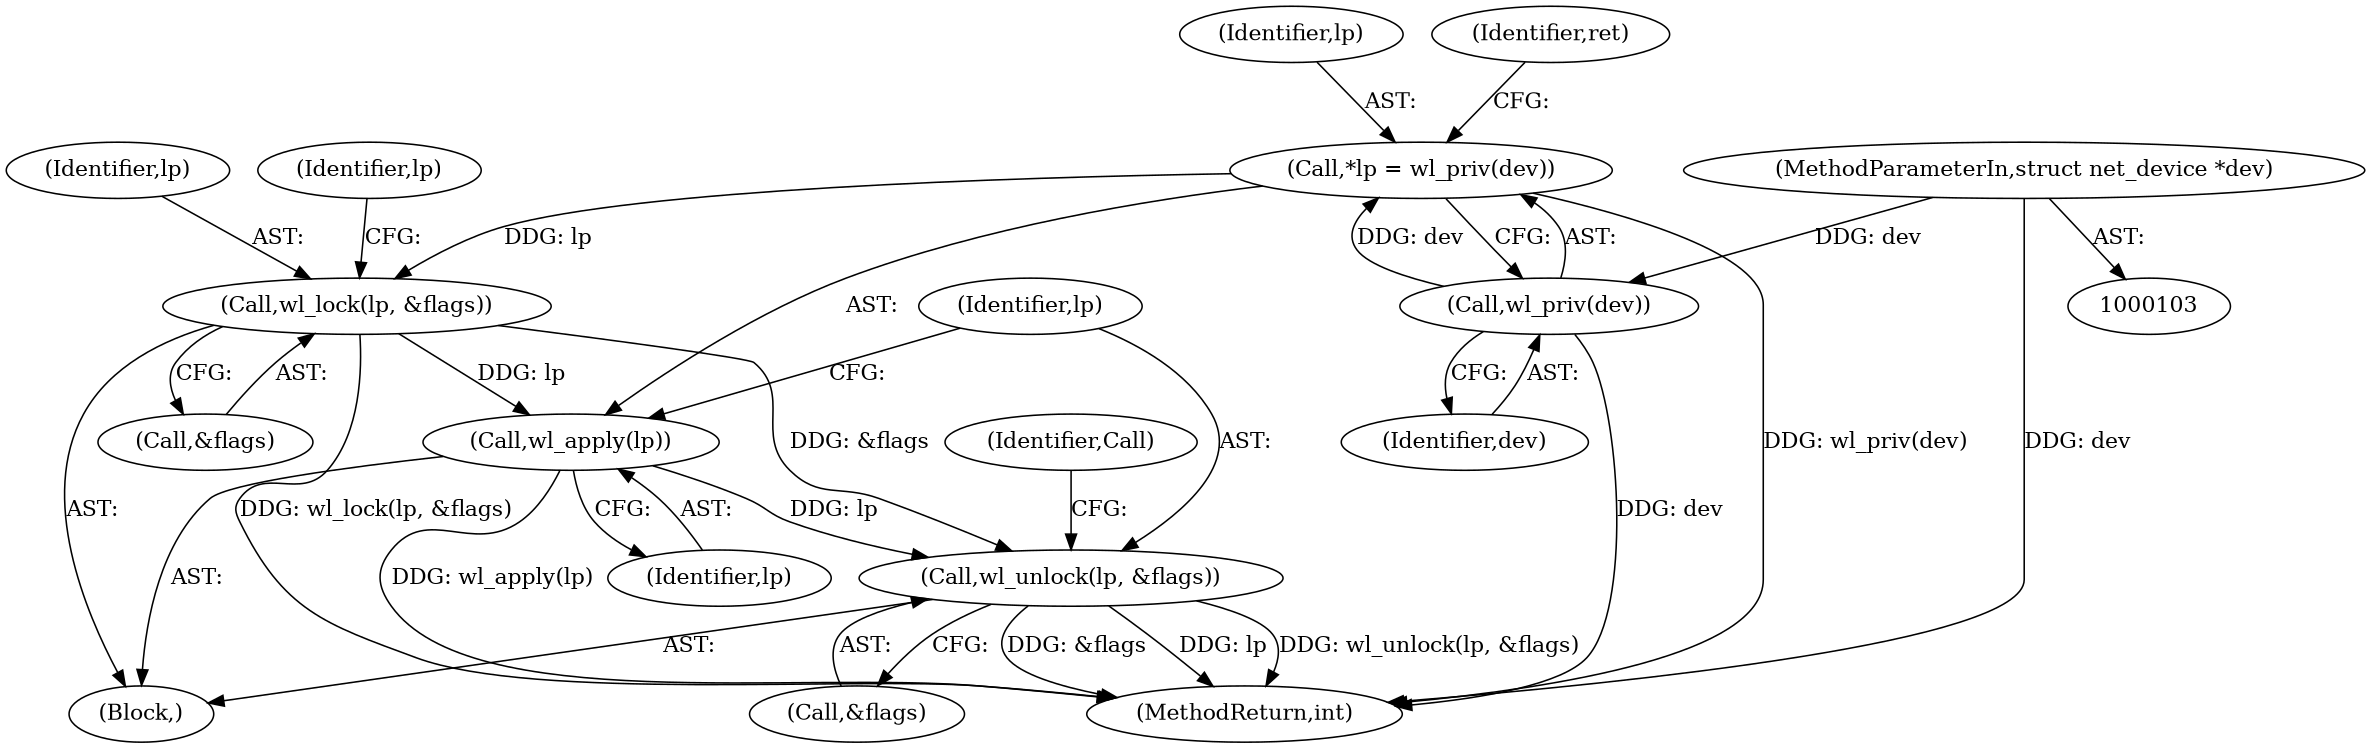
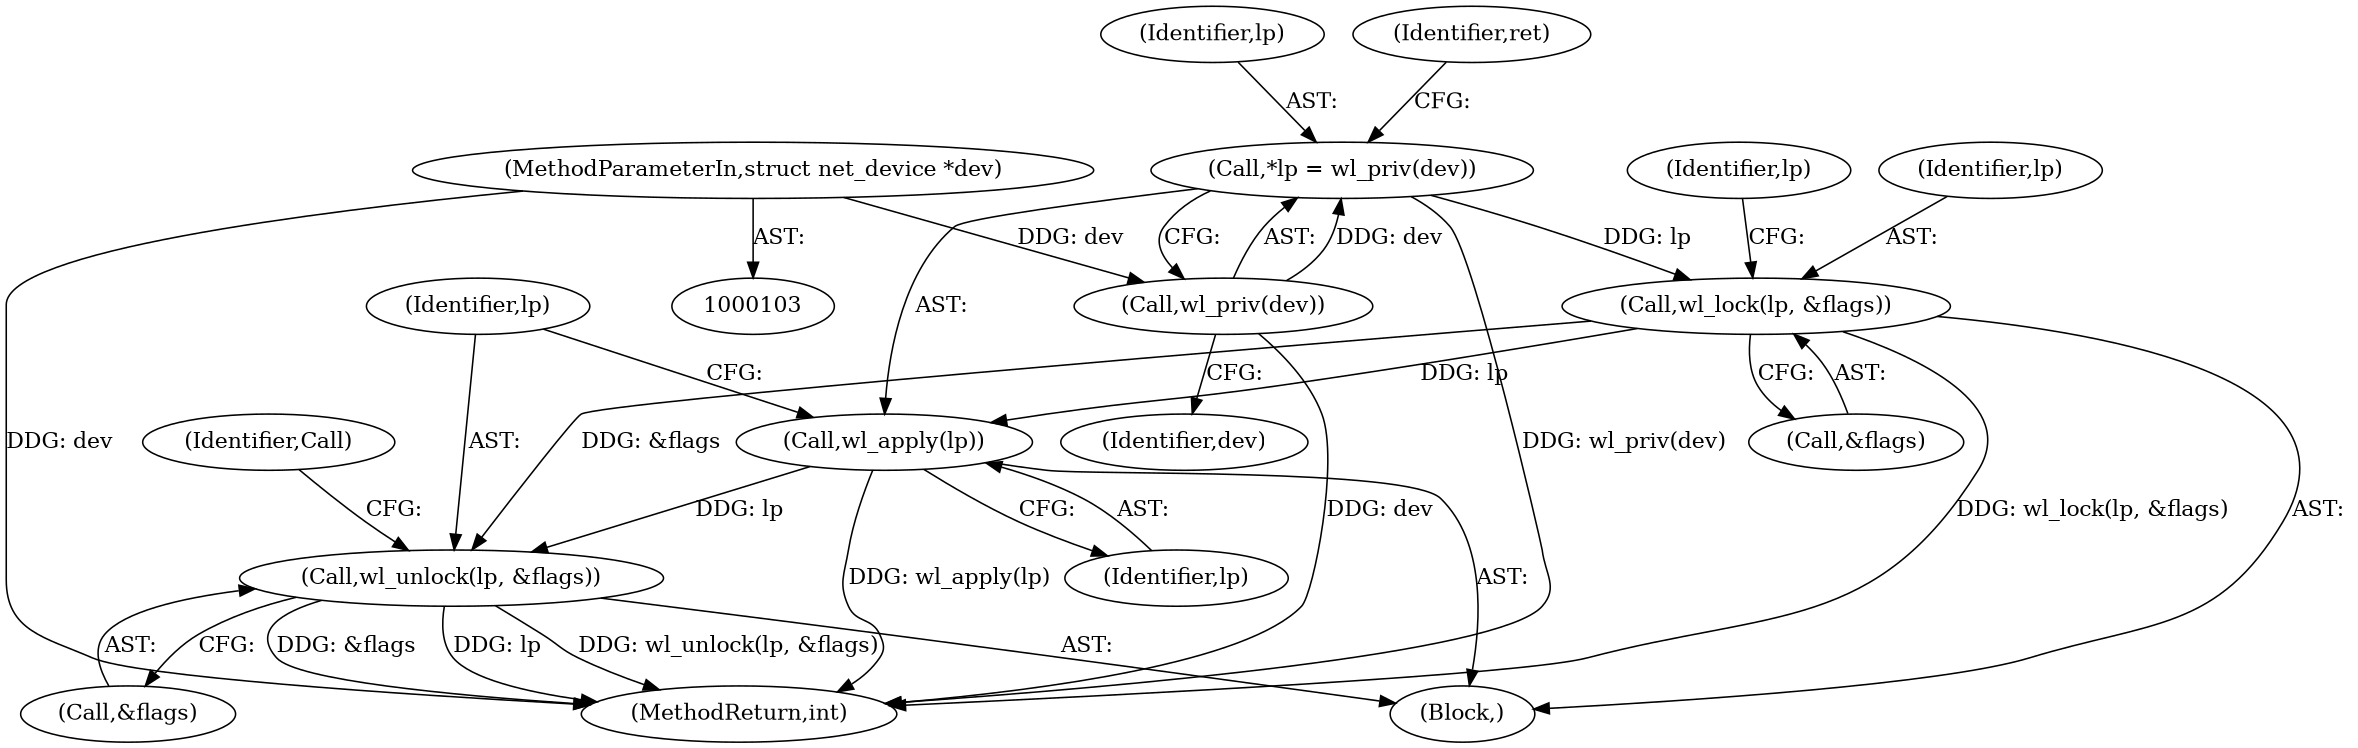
(1516, 384) -> none
